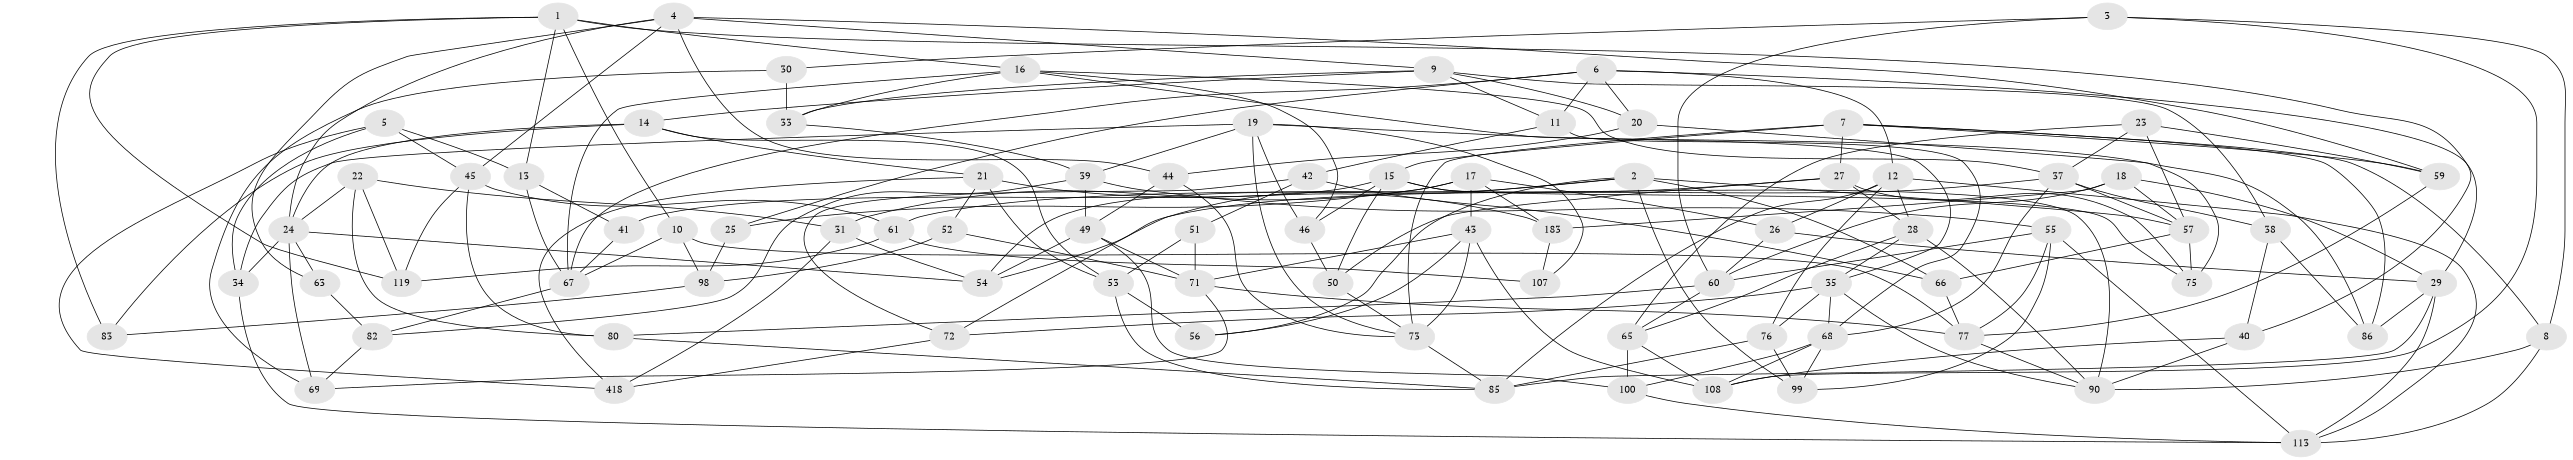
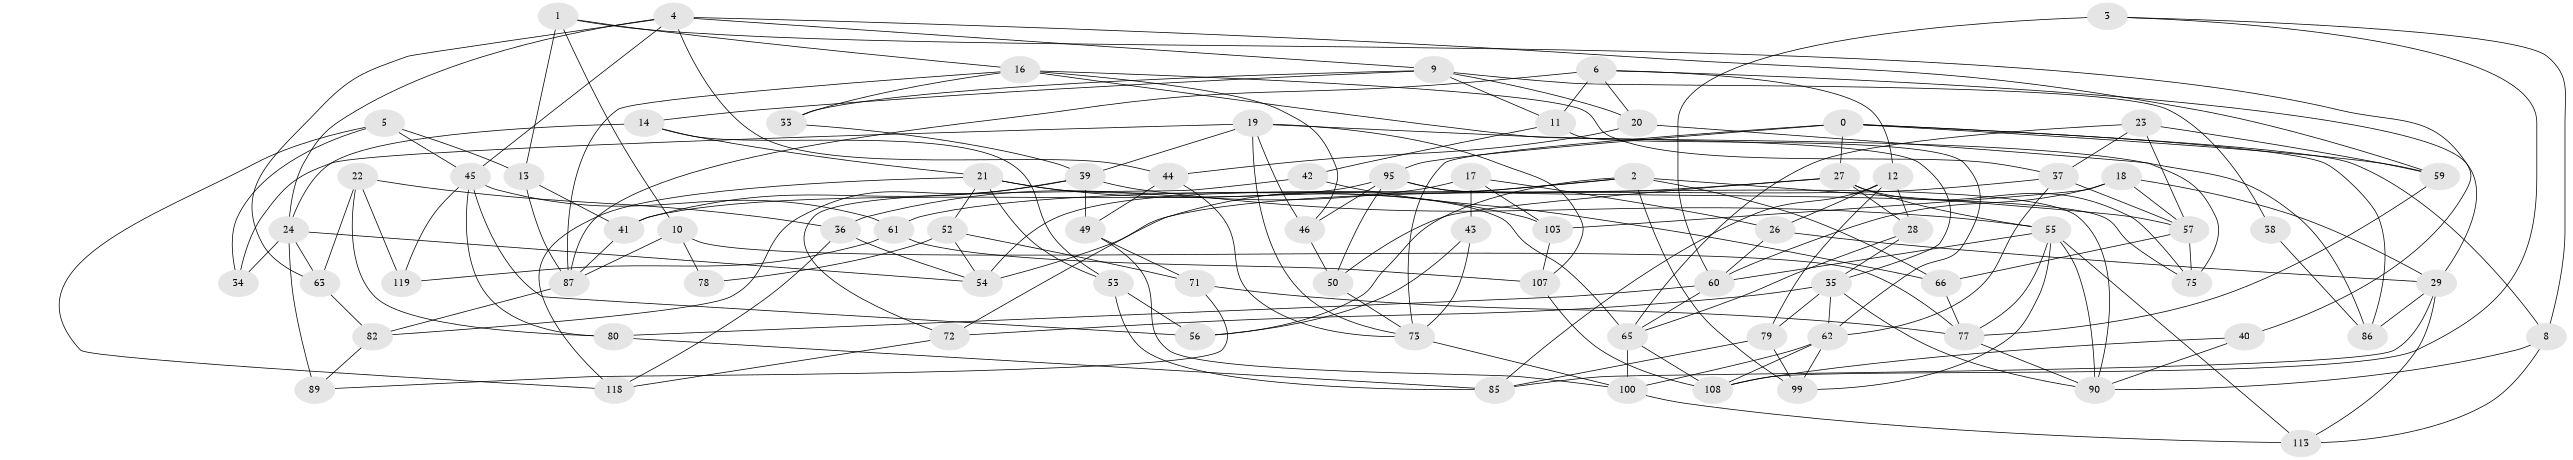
(123, 50) -> none
(786, 70) -> none
(1843, 123) -> (1843, 123)
(1389, 177) -> (1389, 177)
none -> (809, 195)
(323, 203) -> (339, 230)
(2186, 210) -> none
none -> (1955, 213)
none -> (1496, 216)
(2338, 224) -> none
(731, 230) -> none
(841, 230) -> (841, 230)
(1195, 230) -> none
(1553, 230) -> (1553, 230)
(1315, 260) -> none
(1023, 262) -> (967, 259)
(569, 283) -> (569, 283)
(704, 283) -> (704, 283)
(2257, 287) -> none
(2005, 302) -> (2087, 307)
none -> (794, 312)
(107, 337) -> none
(1767, 337) -> (1767, 337)
(1828, 337) -> (1828, 337)
(1563, 347) -> (1611, 356)
(1455, 363) -> (1517, 362)
(315, 390) -> (315, 390)
(614, 390) -> (614, 390)
(1224, 434) -> none
